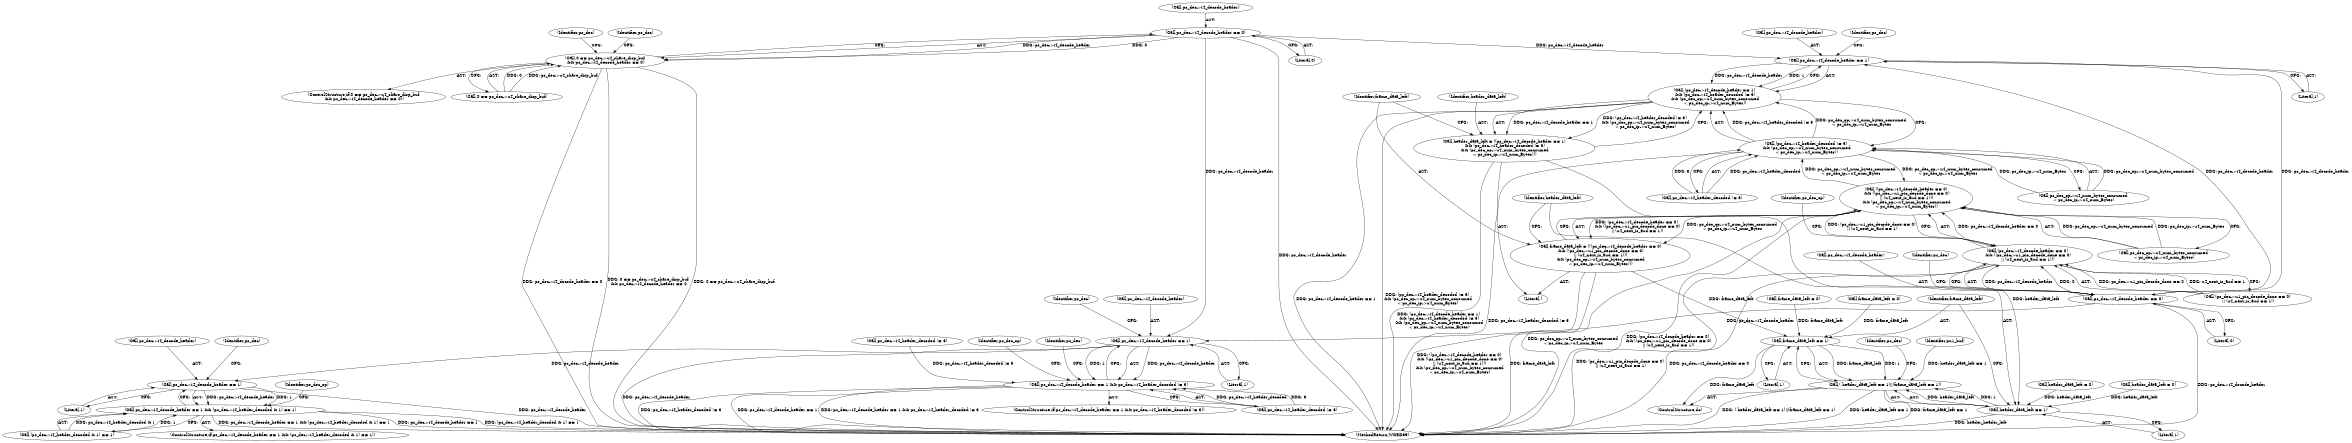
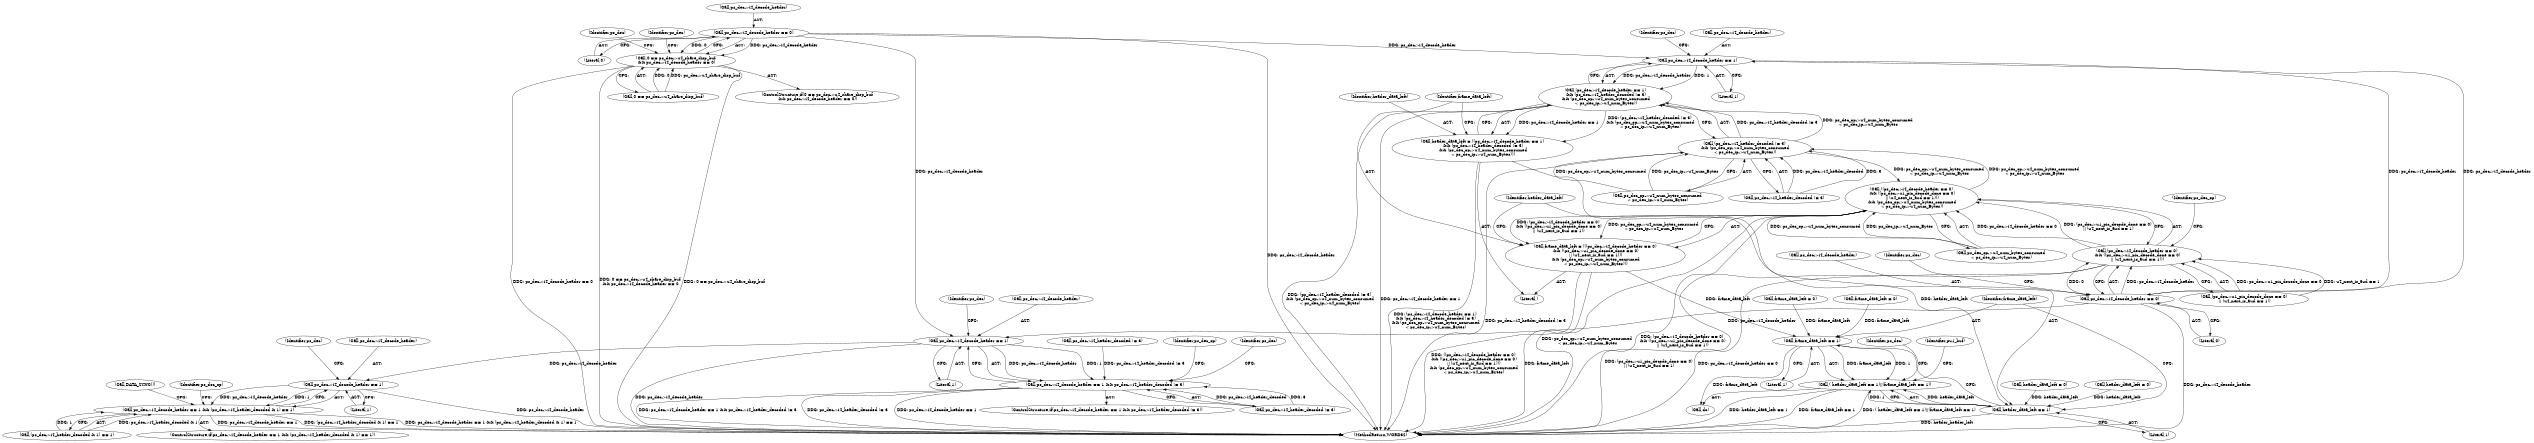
(1957, 364) -> (1949, 364)
(1804, 376) -> (1918, 371)
none -> (135, 385)
(1897, 398) -> (1896, 398)
(1680, 410) -> (1700, 410)
(1383, 435) -> (1381, 435)
